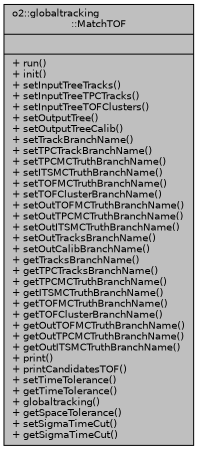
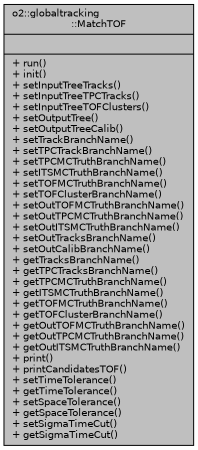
(56, 402) -> (67, 402)
